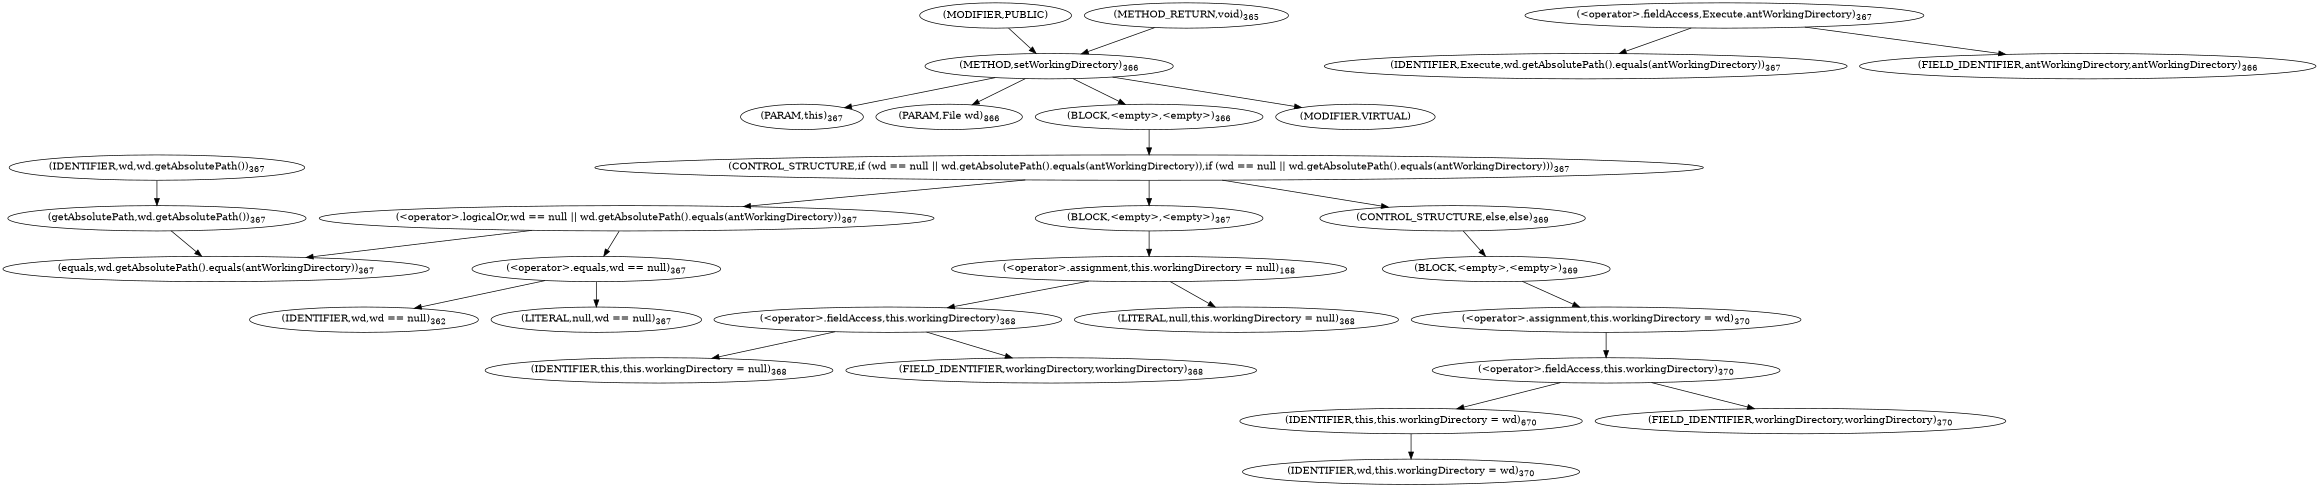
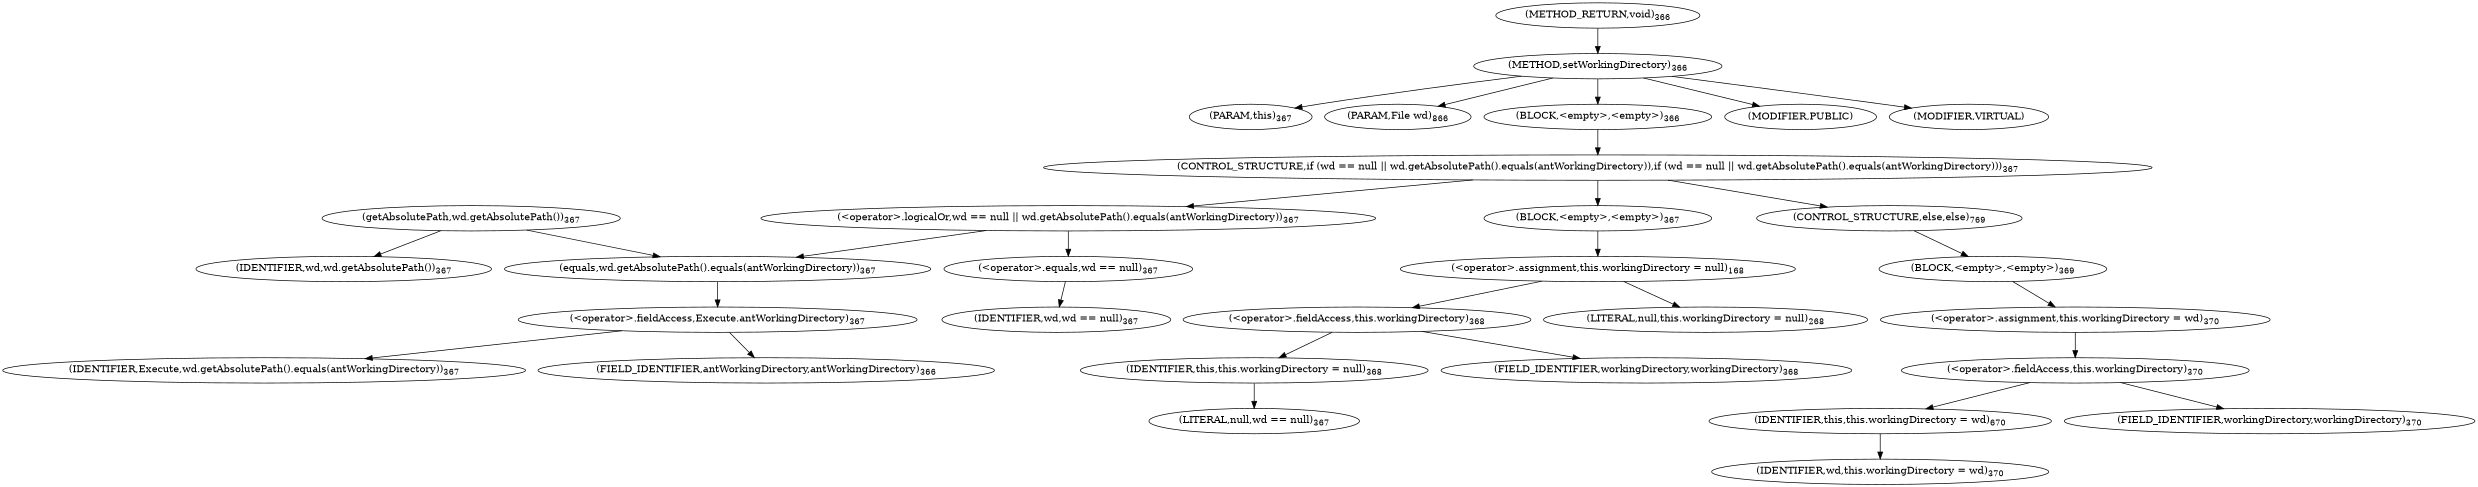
(1251, 14) -> (1663, 14)
(1020, 38) -> (1698, 91)
(157, 189) -> (411, 242)
(1541, 217) -> (1978, 217)
(596, 291) -> (1254, 392)
none -> (718, 291)
(438, 319) -> (1131, 319)
(1347, 319) -> (1816, 319)
